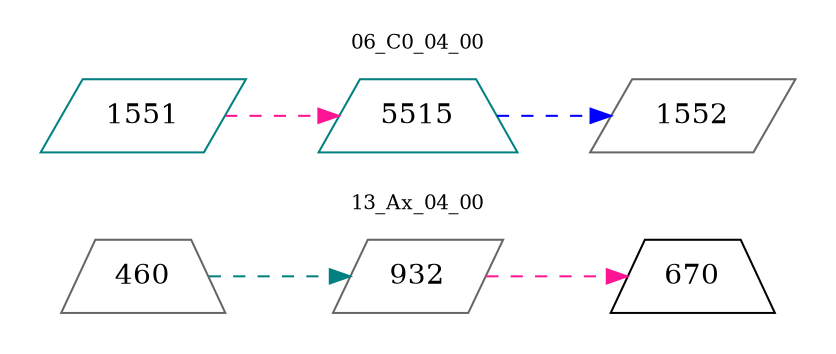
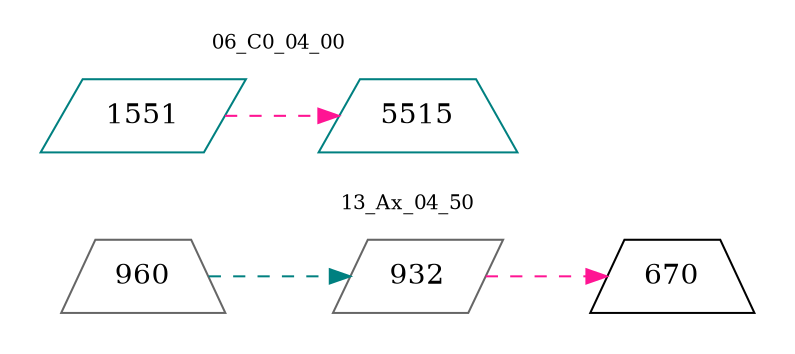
(693, 116) -> none
(418, 204) -> (408, 204)
(143, 276) -> (143, 276)
